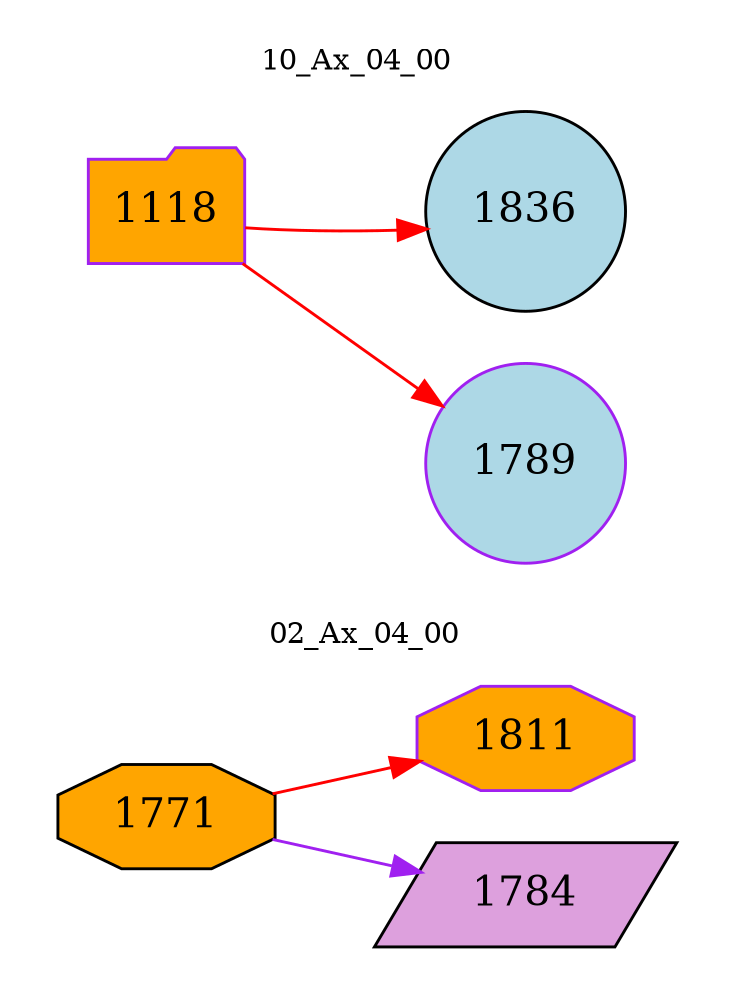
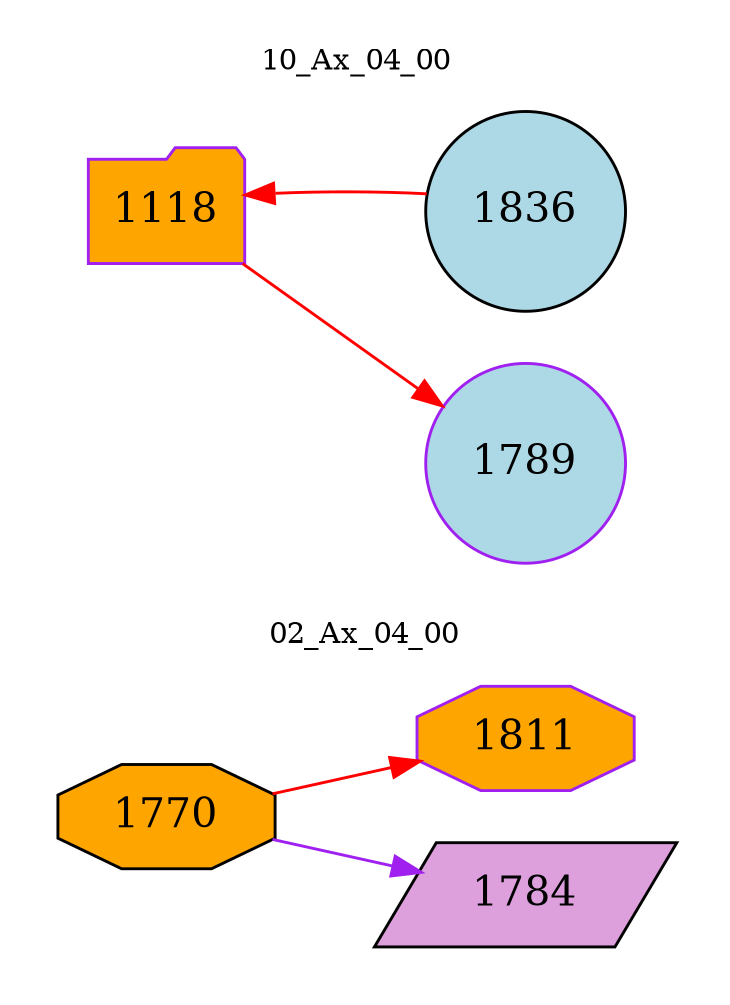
(321, 231) -> (351, 192)
(167, 817) -> (167, 817)
